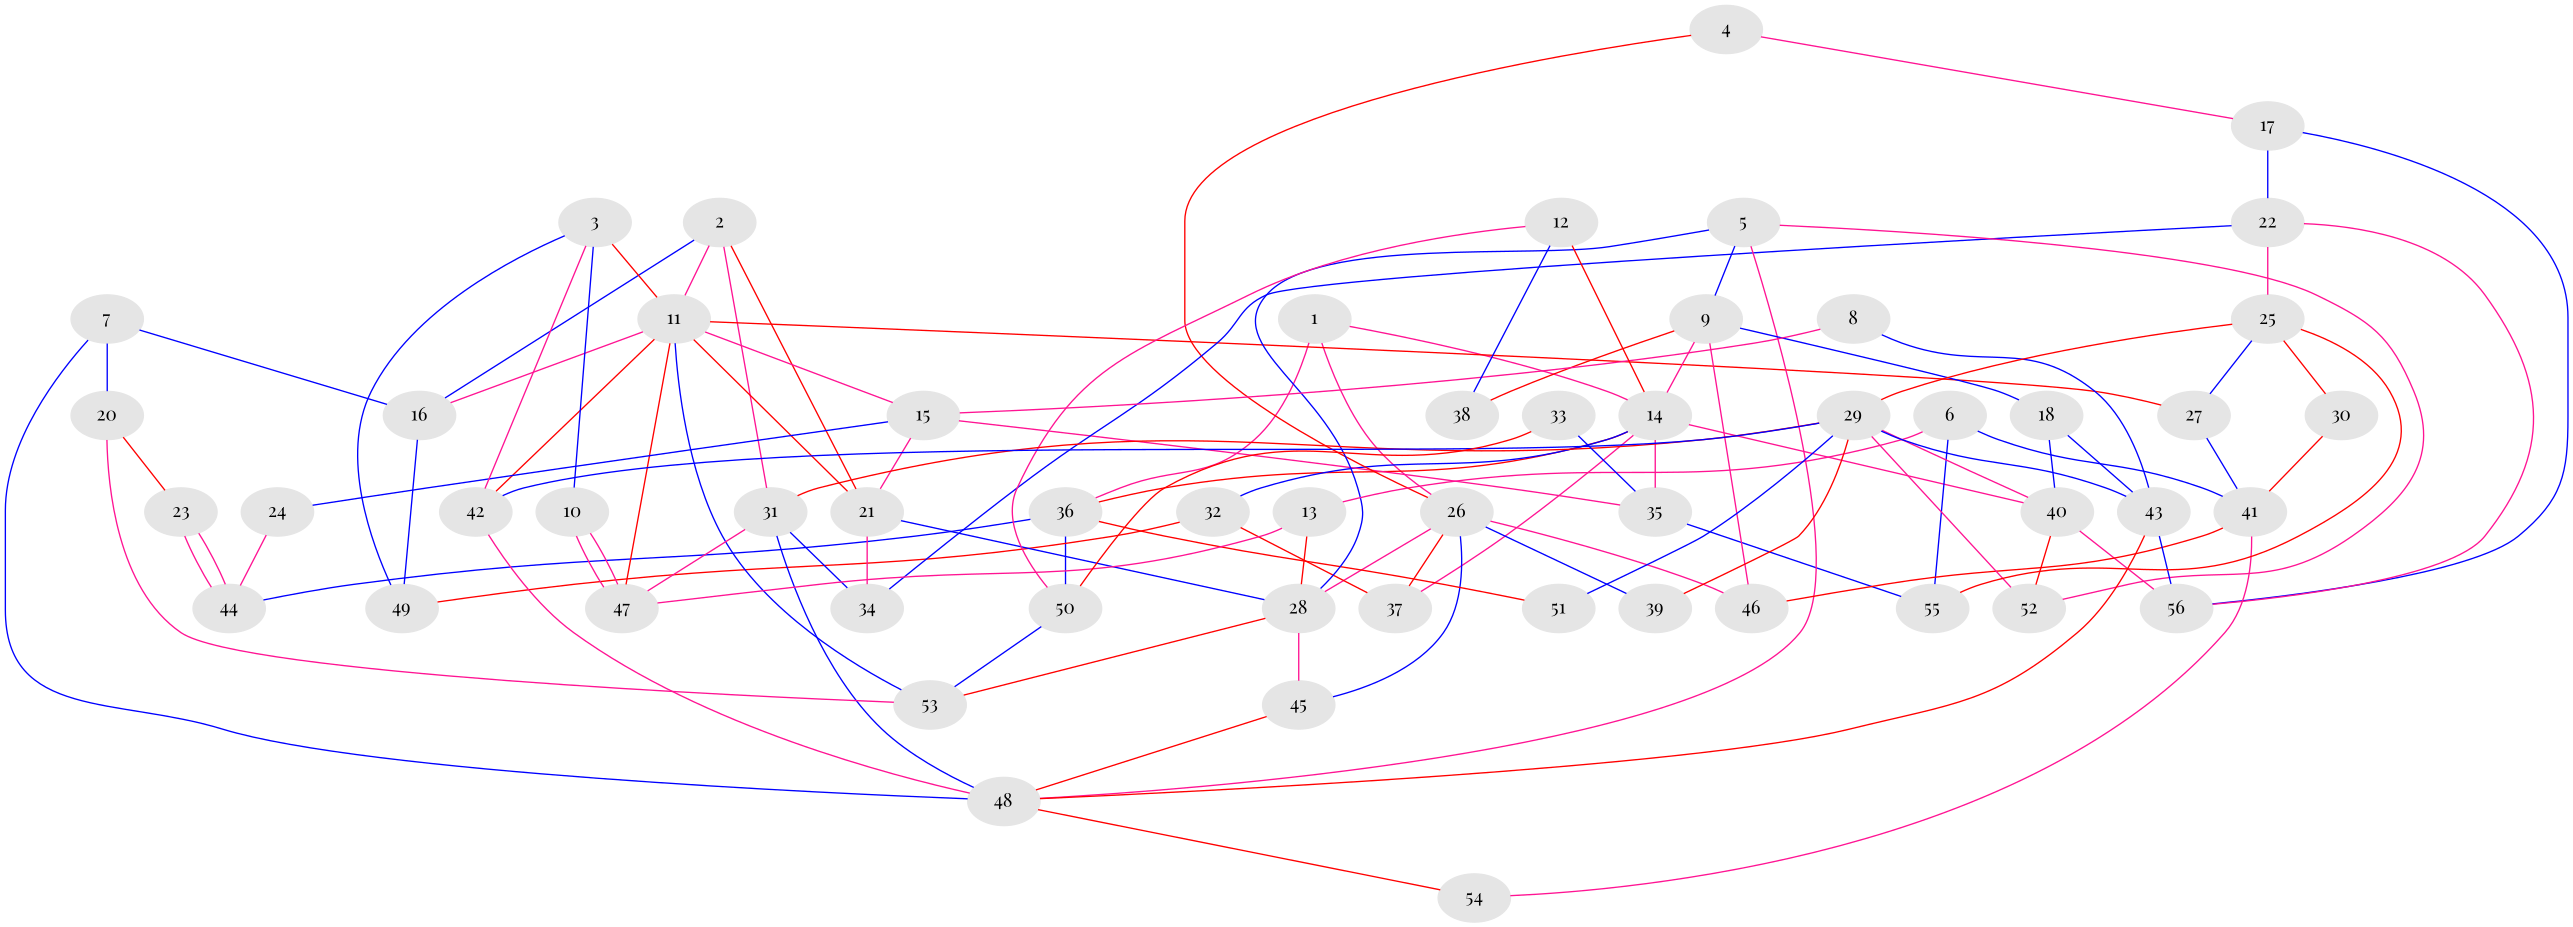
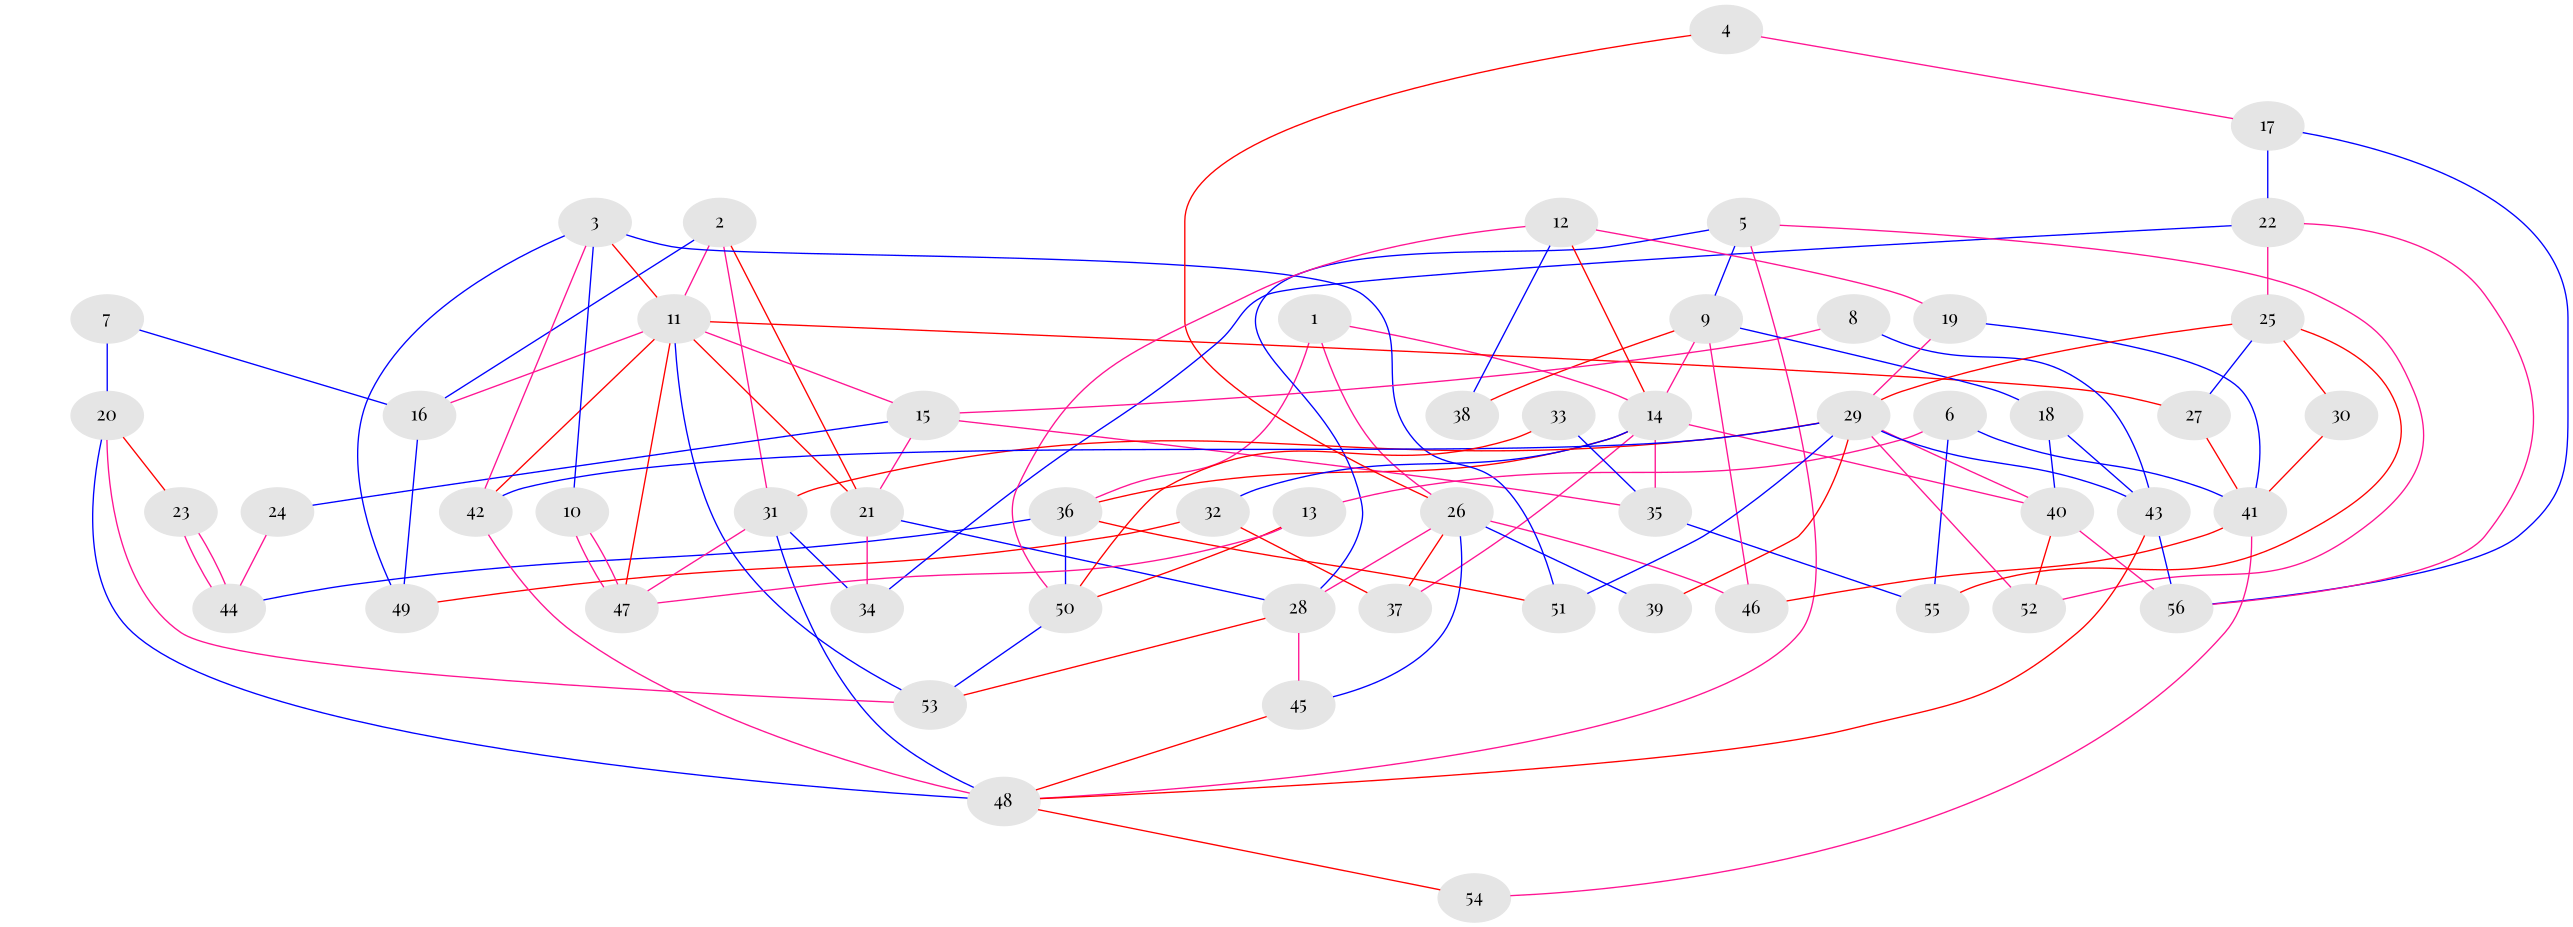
none -> (1154, 264)
none -> (1950, 319)
(2222, 463) -> (2222, 463)
(1305, 551) -> (1190, 564)
(312, 748) -> (440, 738)
